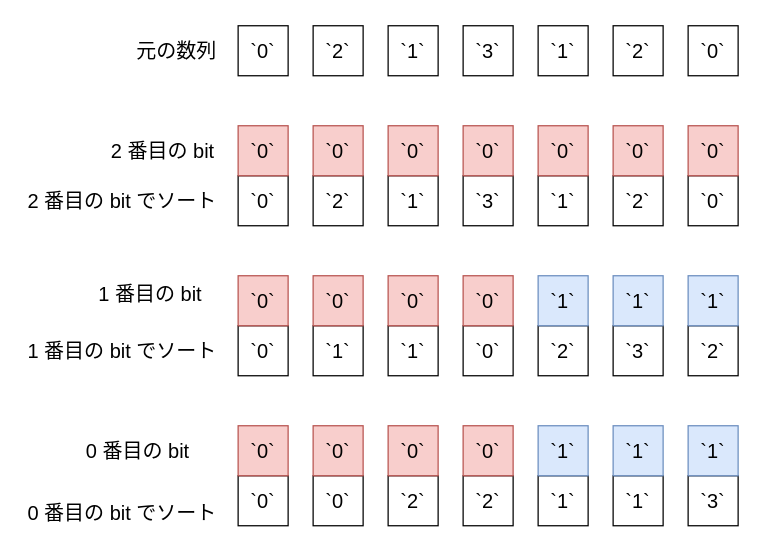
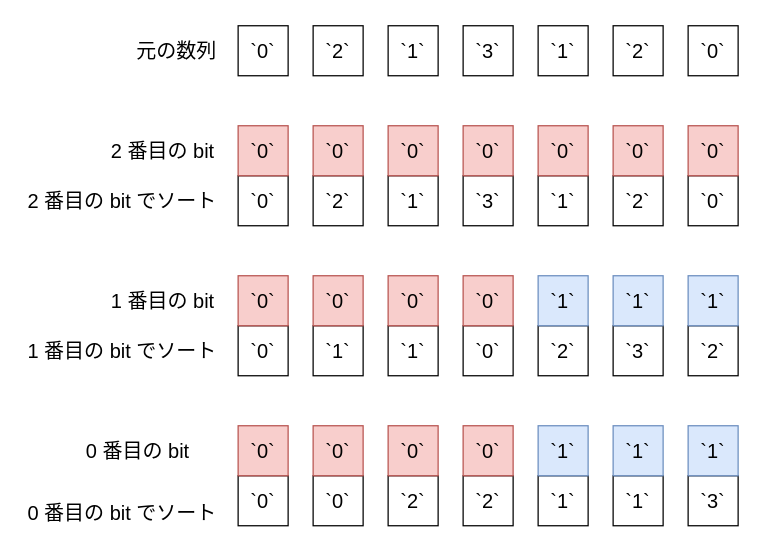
(151, 294) -> (163, 301)
